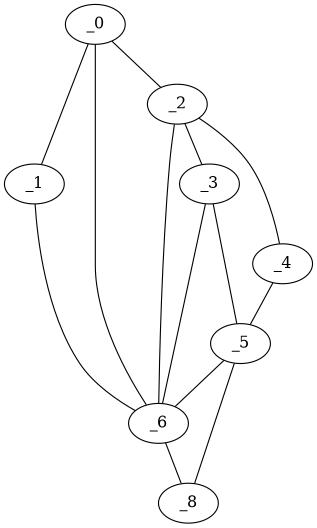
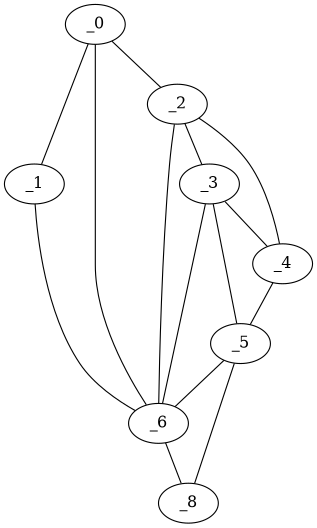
none -> (246, 224)
